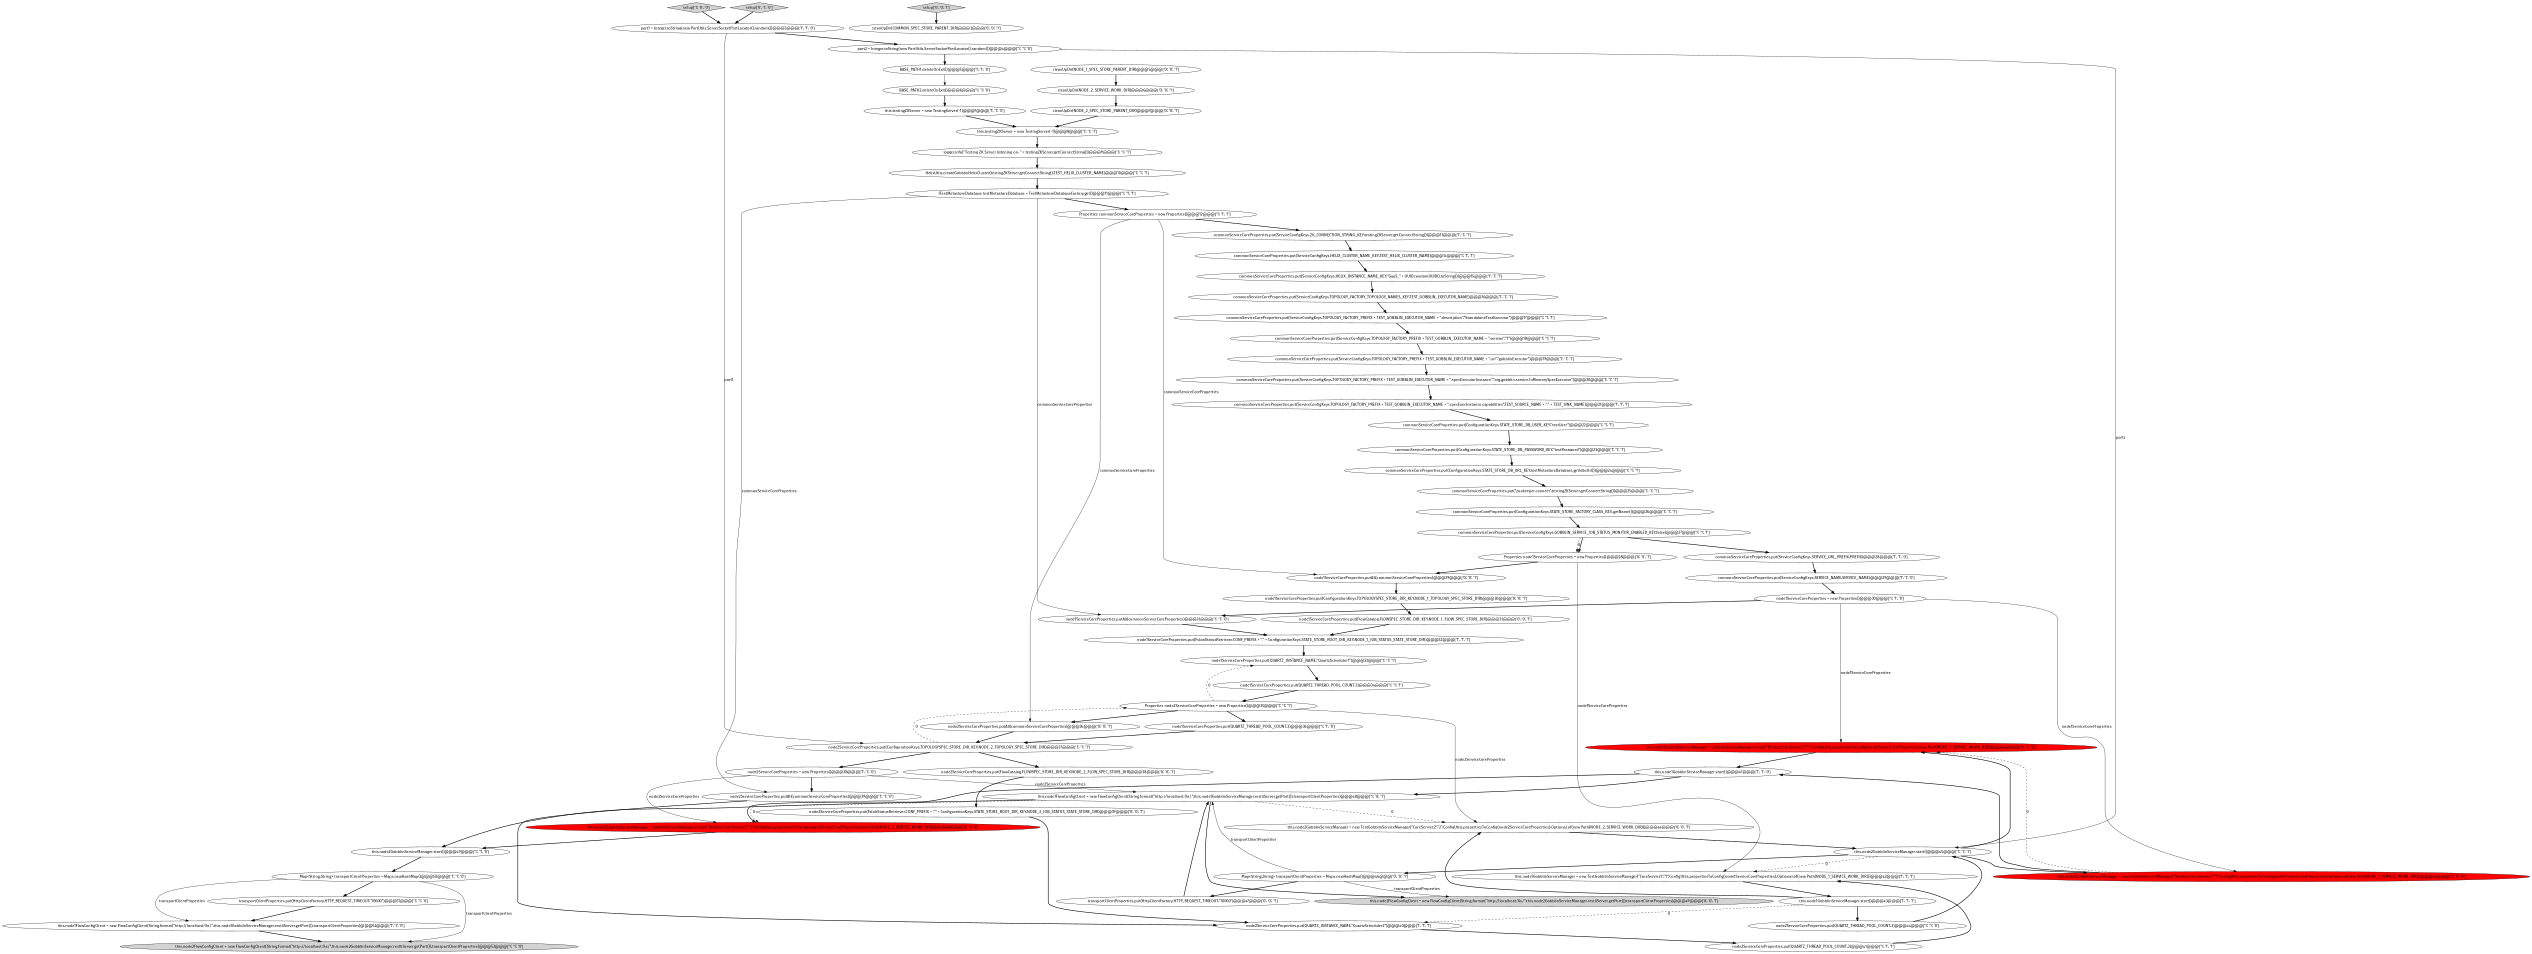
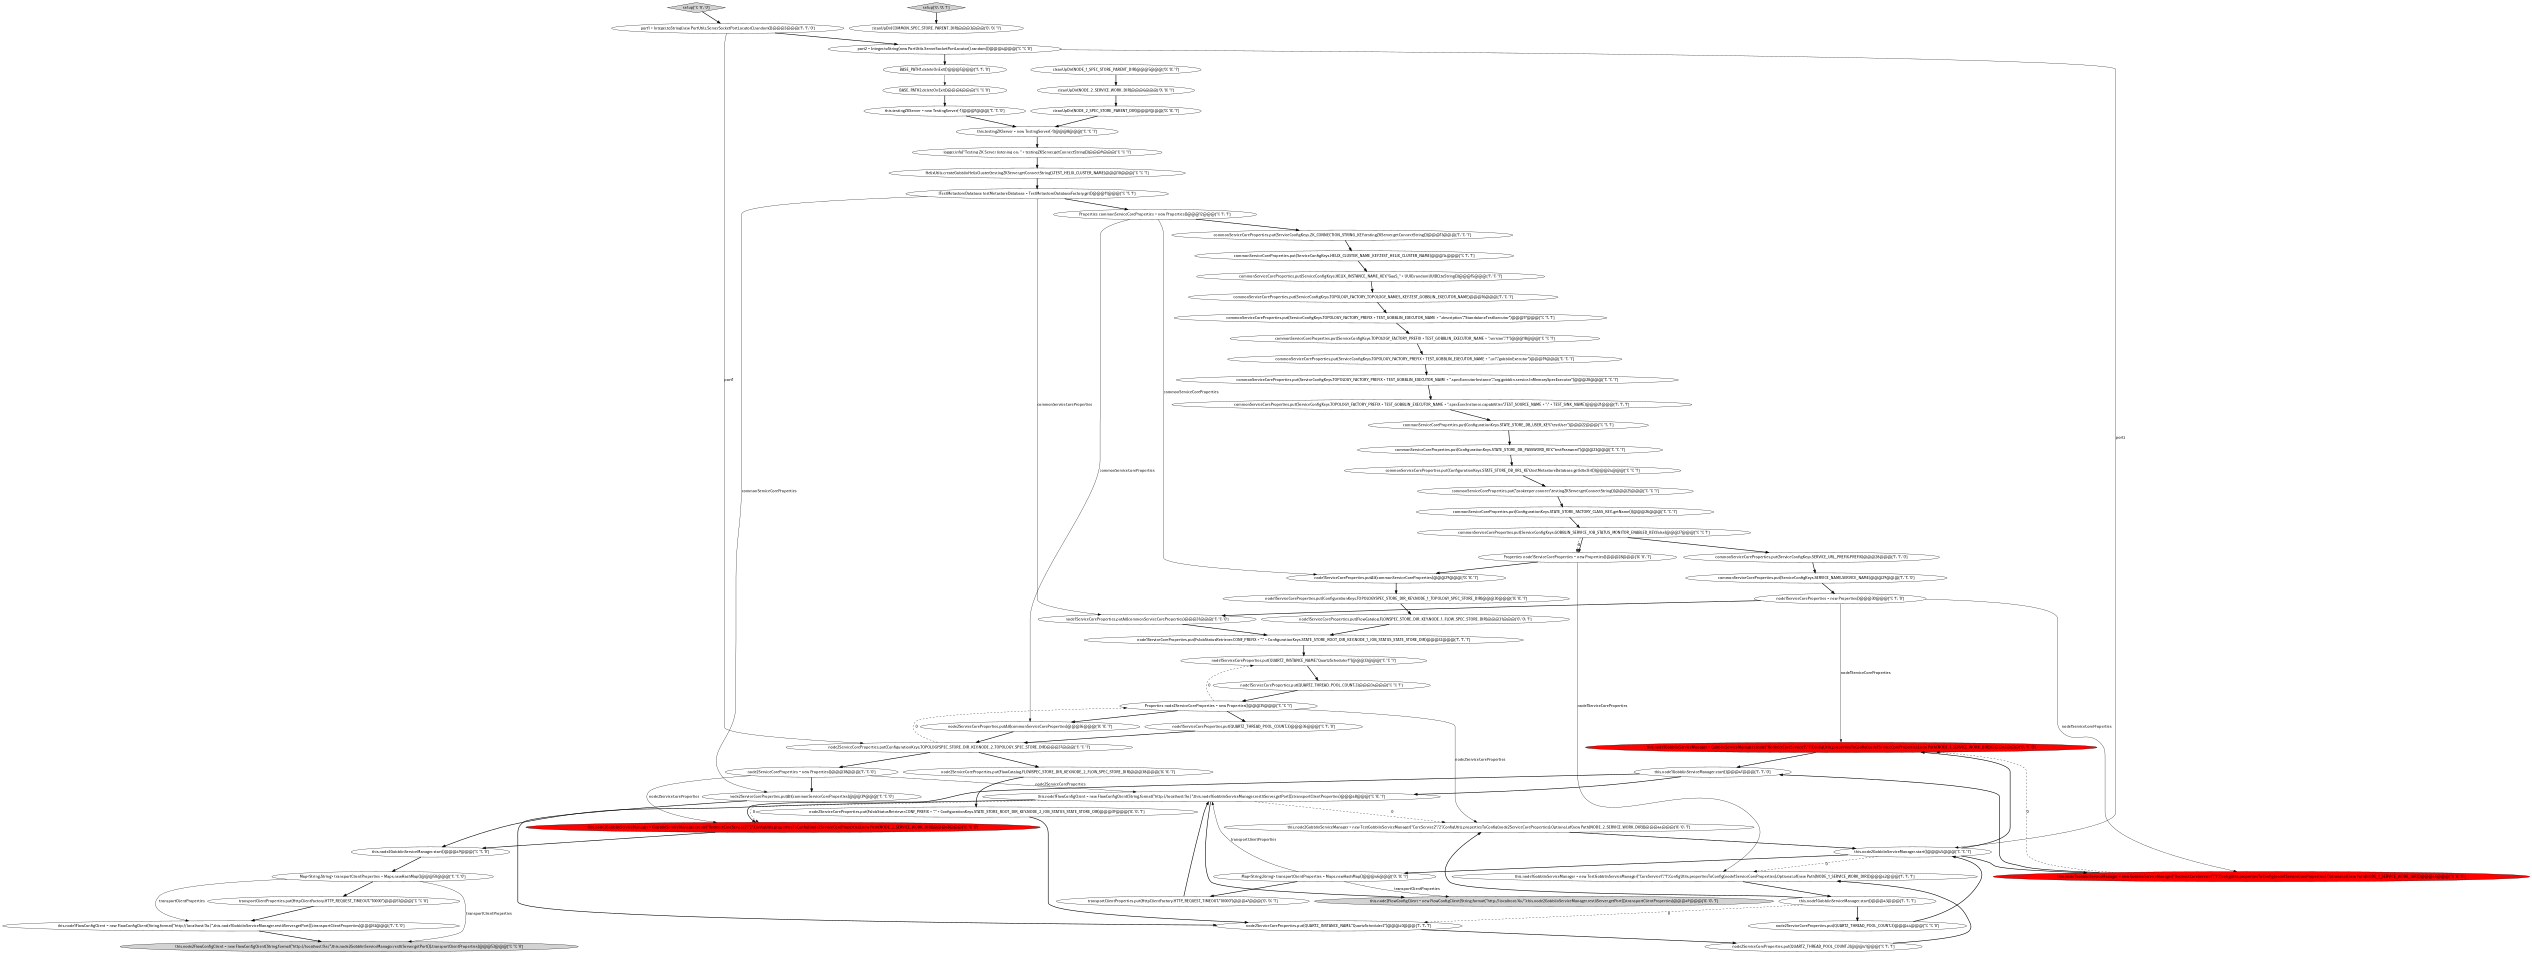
(759, 8) -> none
